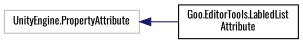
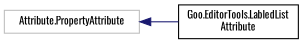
(72, 22) -> (72, 22)
